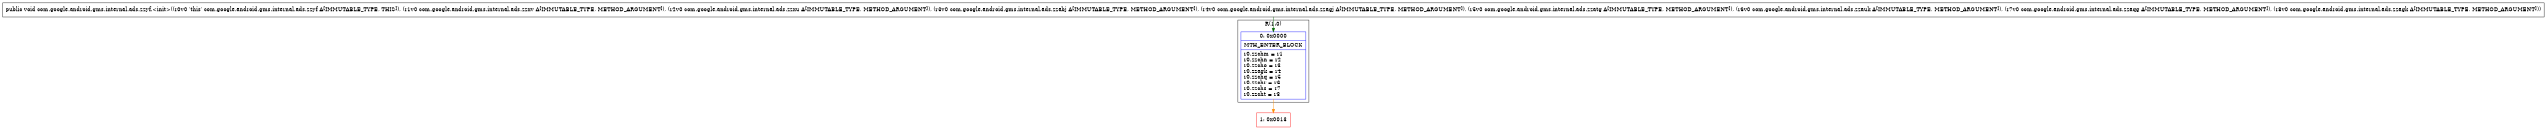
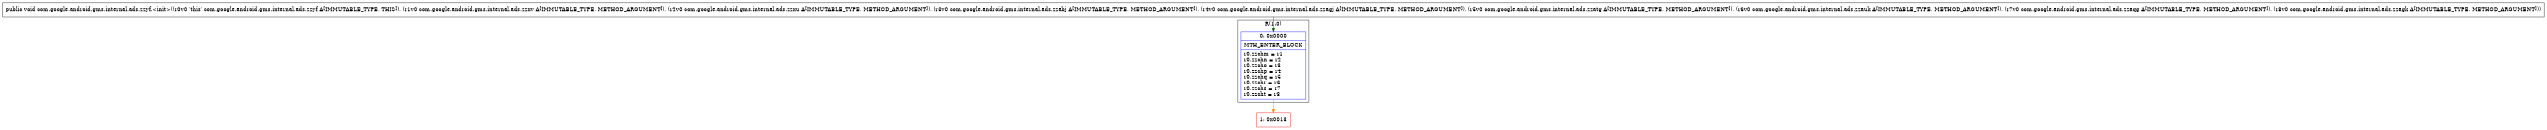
(1263, 71) -> (1263, 71)
